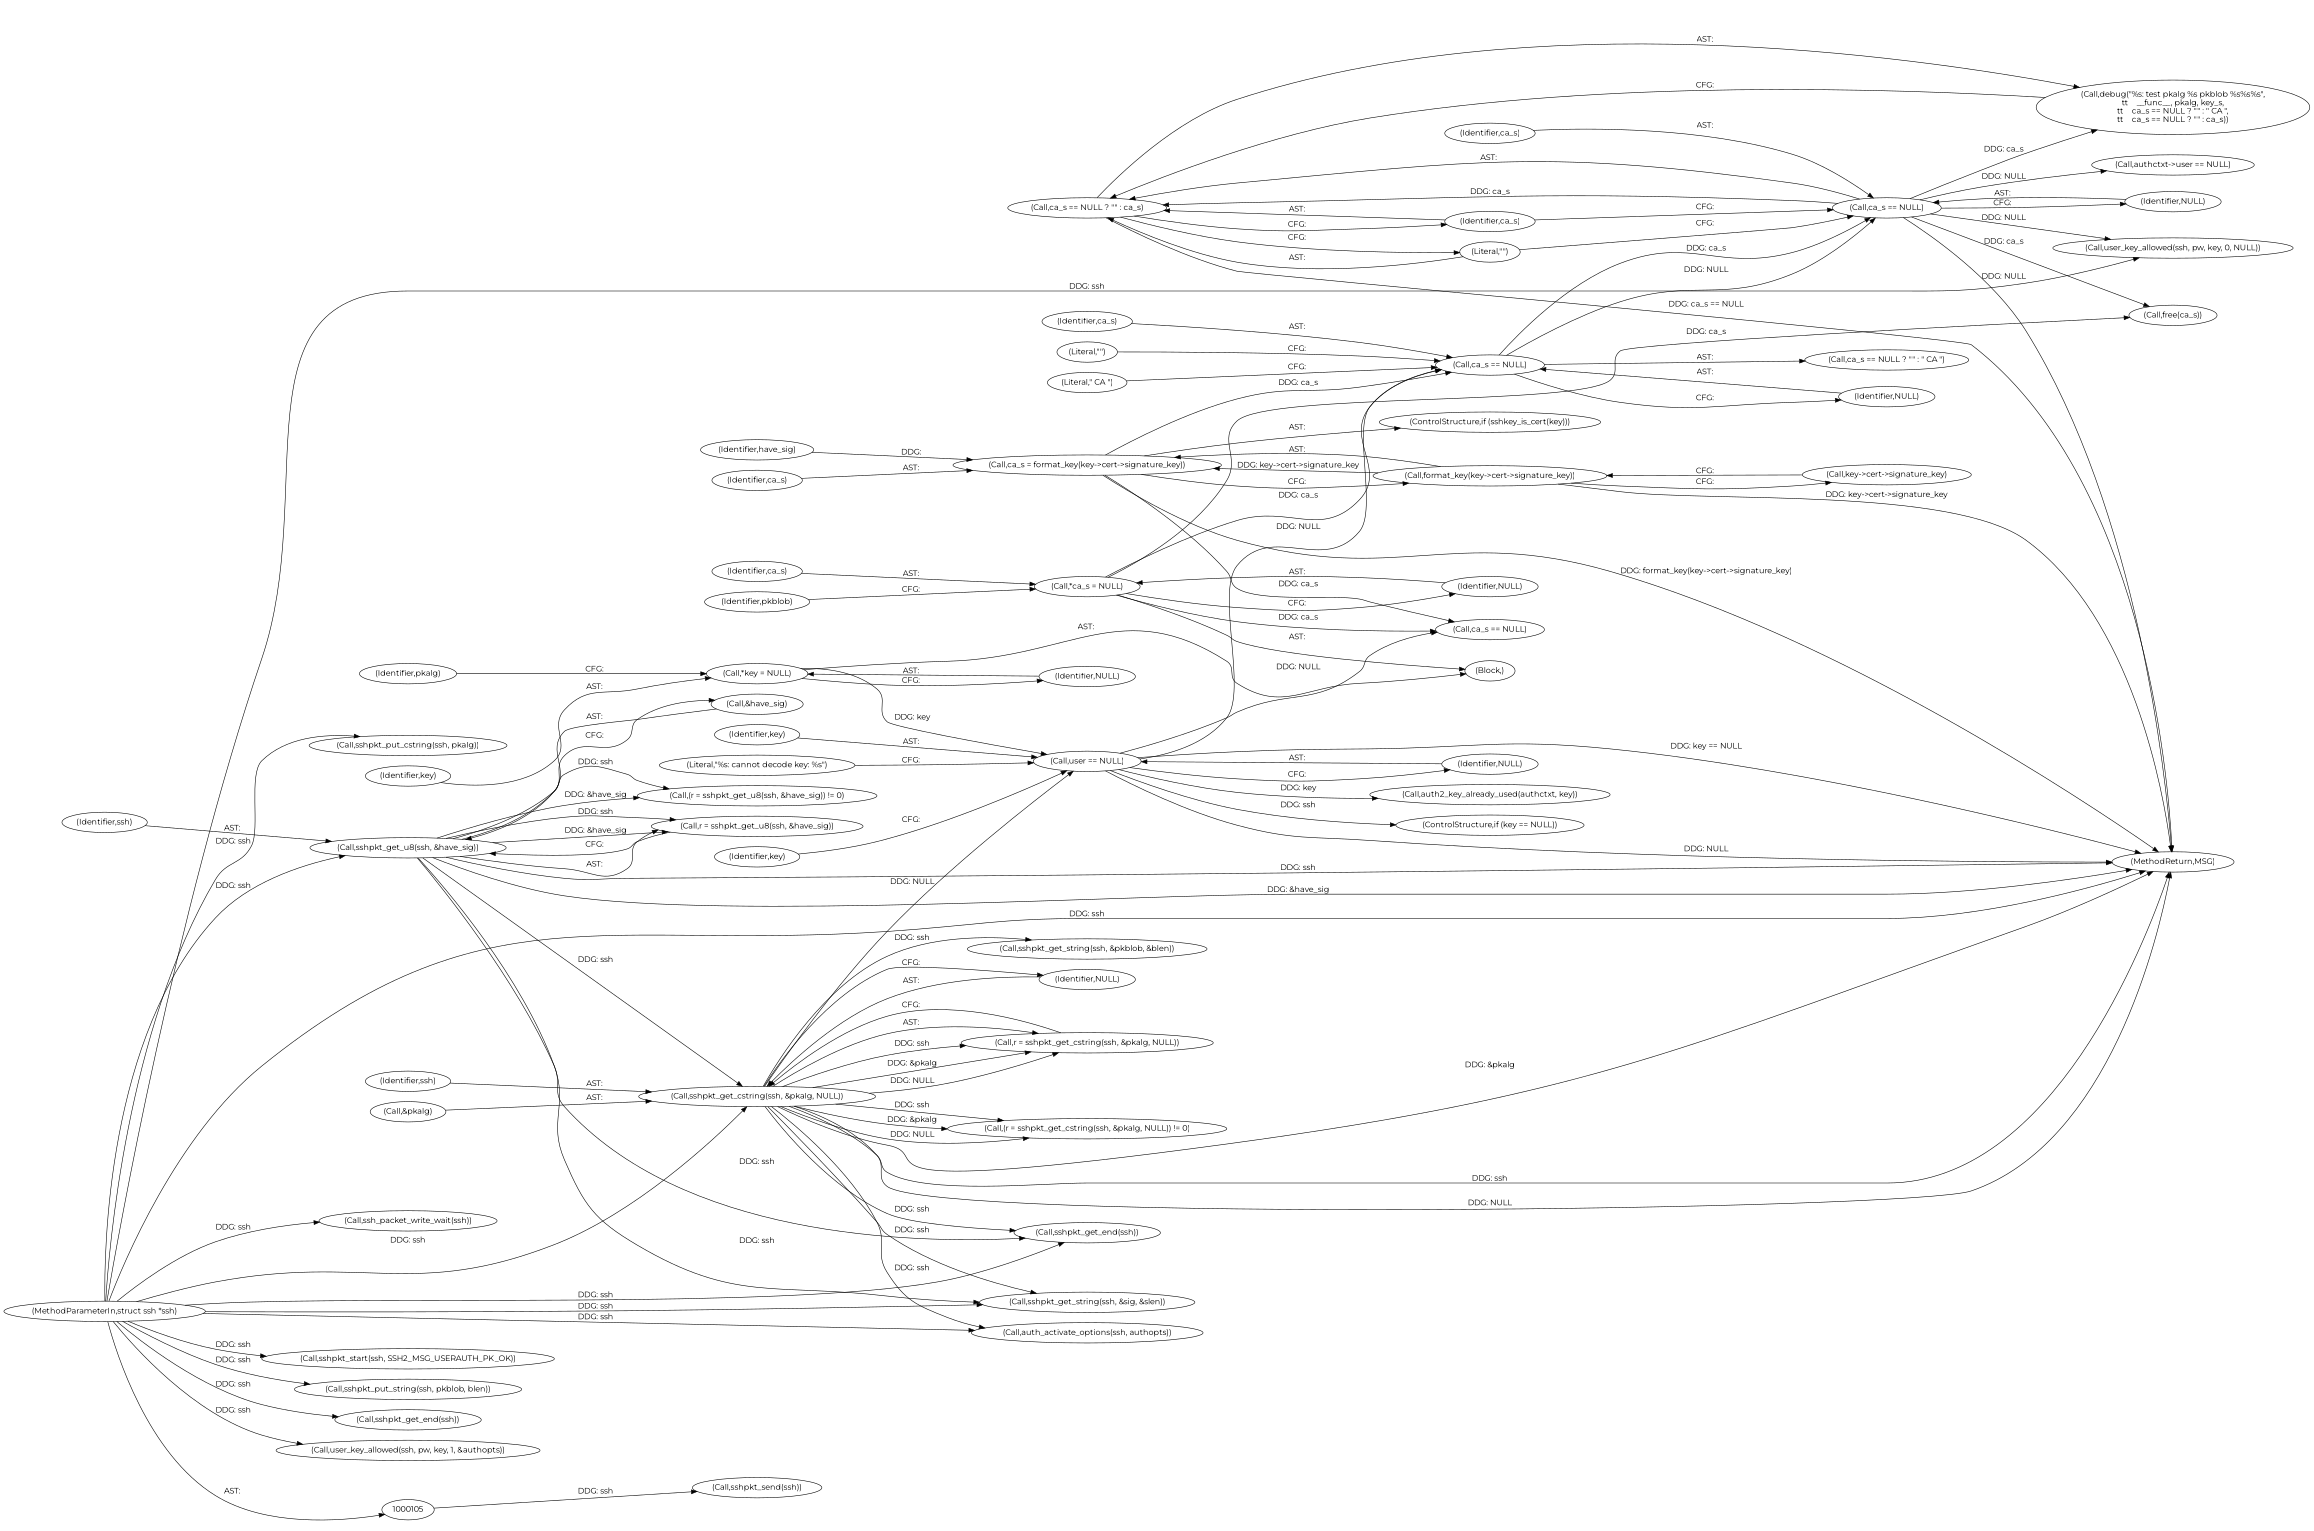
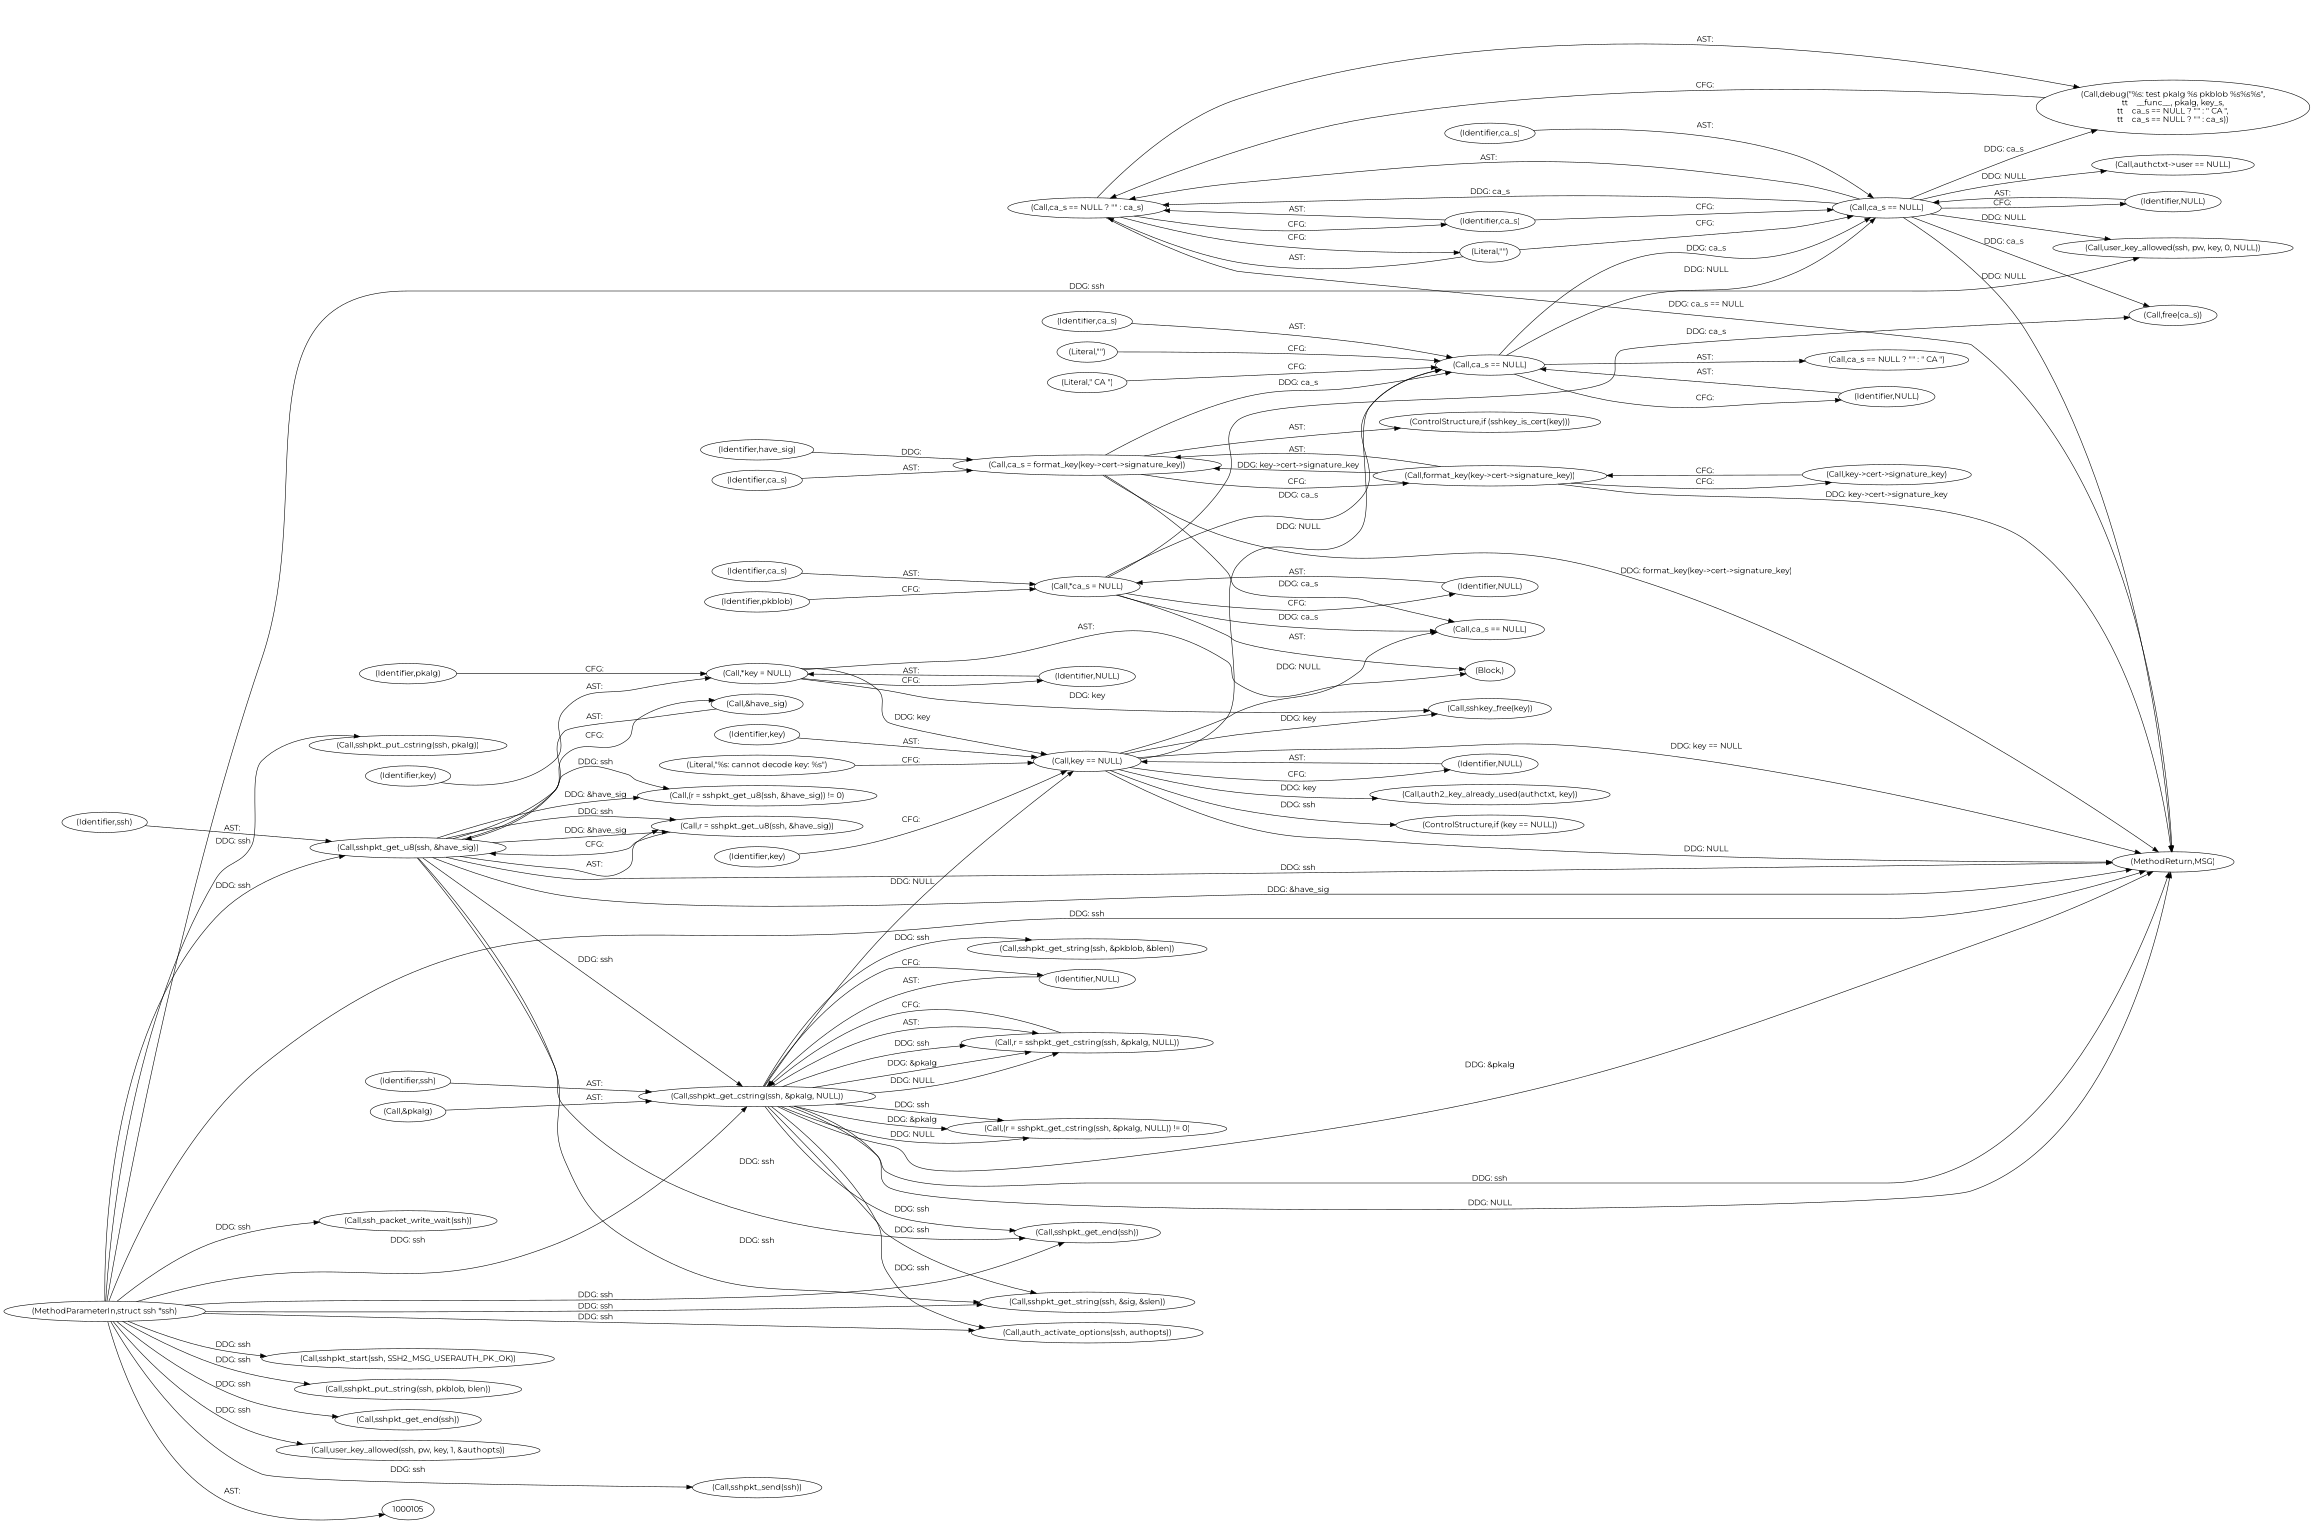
none -> (1490, 709)
(1087, 761) -> (1087, 761)
(563, 1500) -> (365, 1481)
